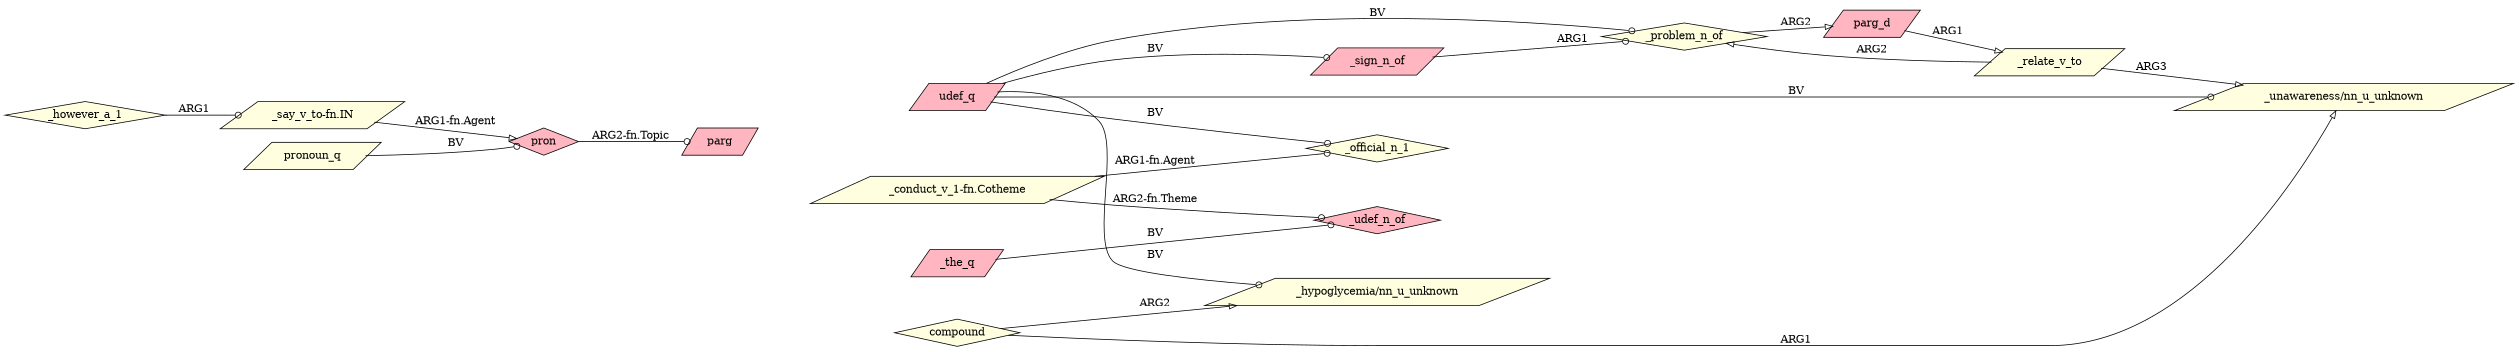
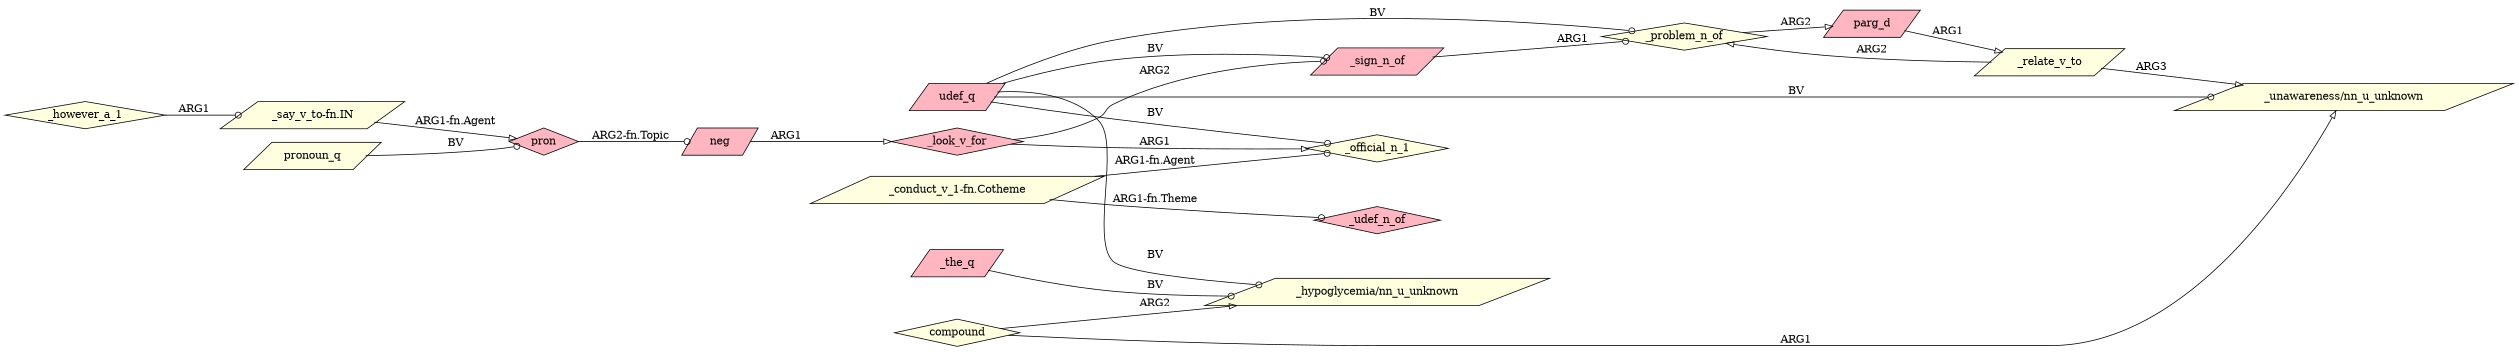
(720, 142) -> (720, 142)
none -> (957, 142)
(1155, 199) -> (1155, 199)
(1162, 242) -> (1107, 291)
